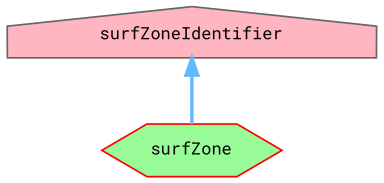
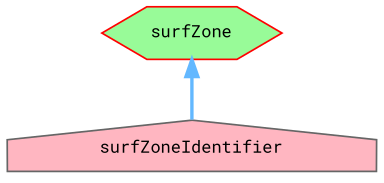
(192, 100) -> (192, 98)
